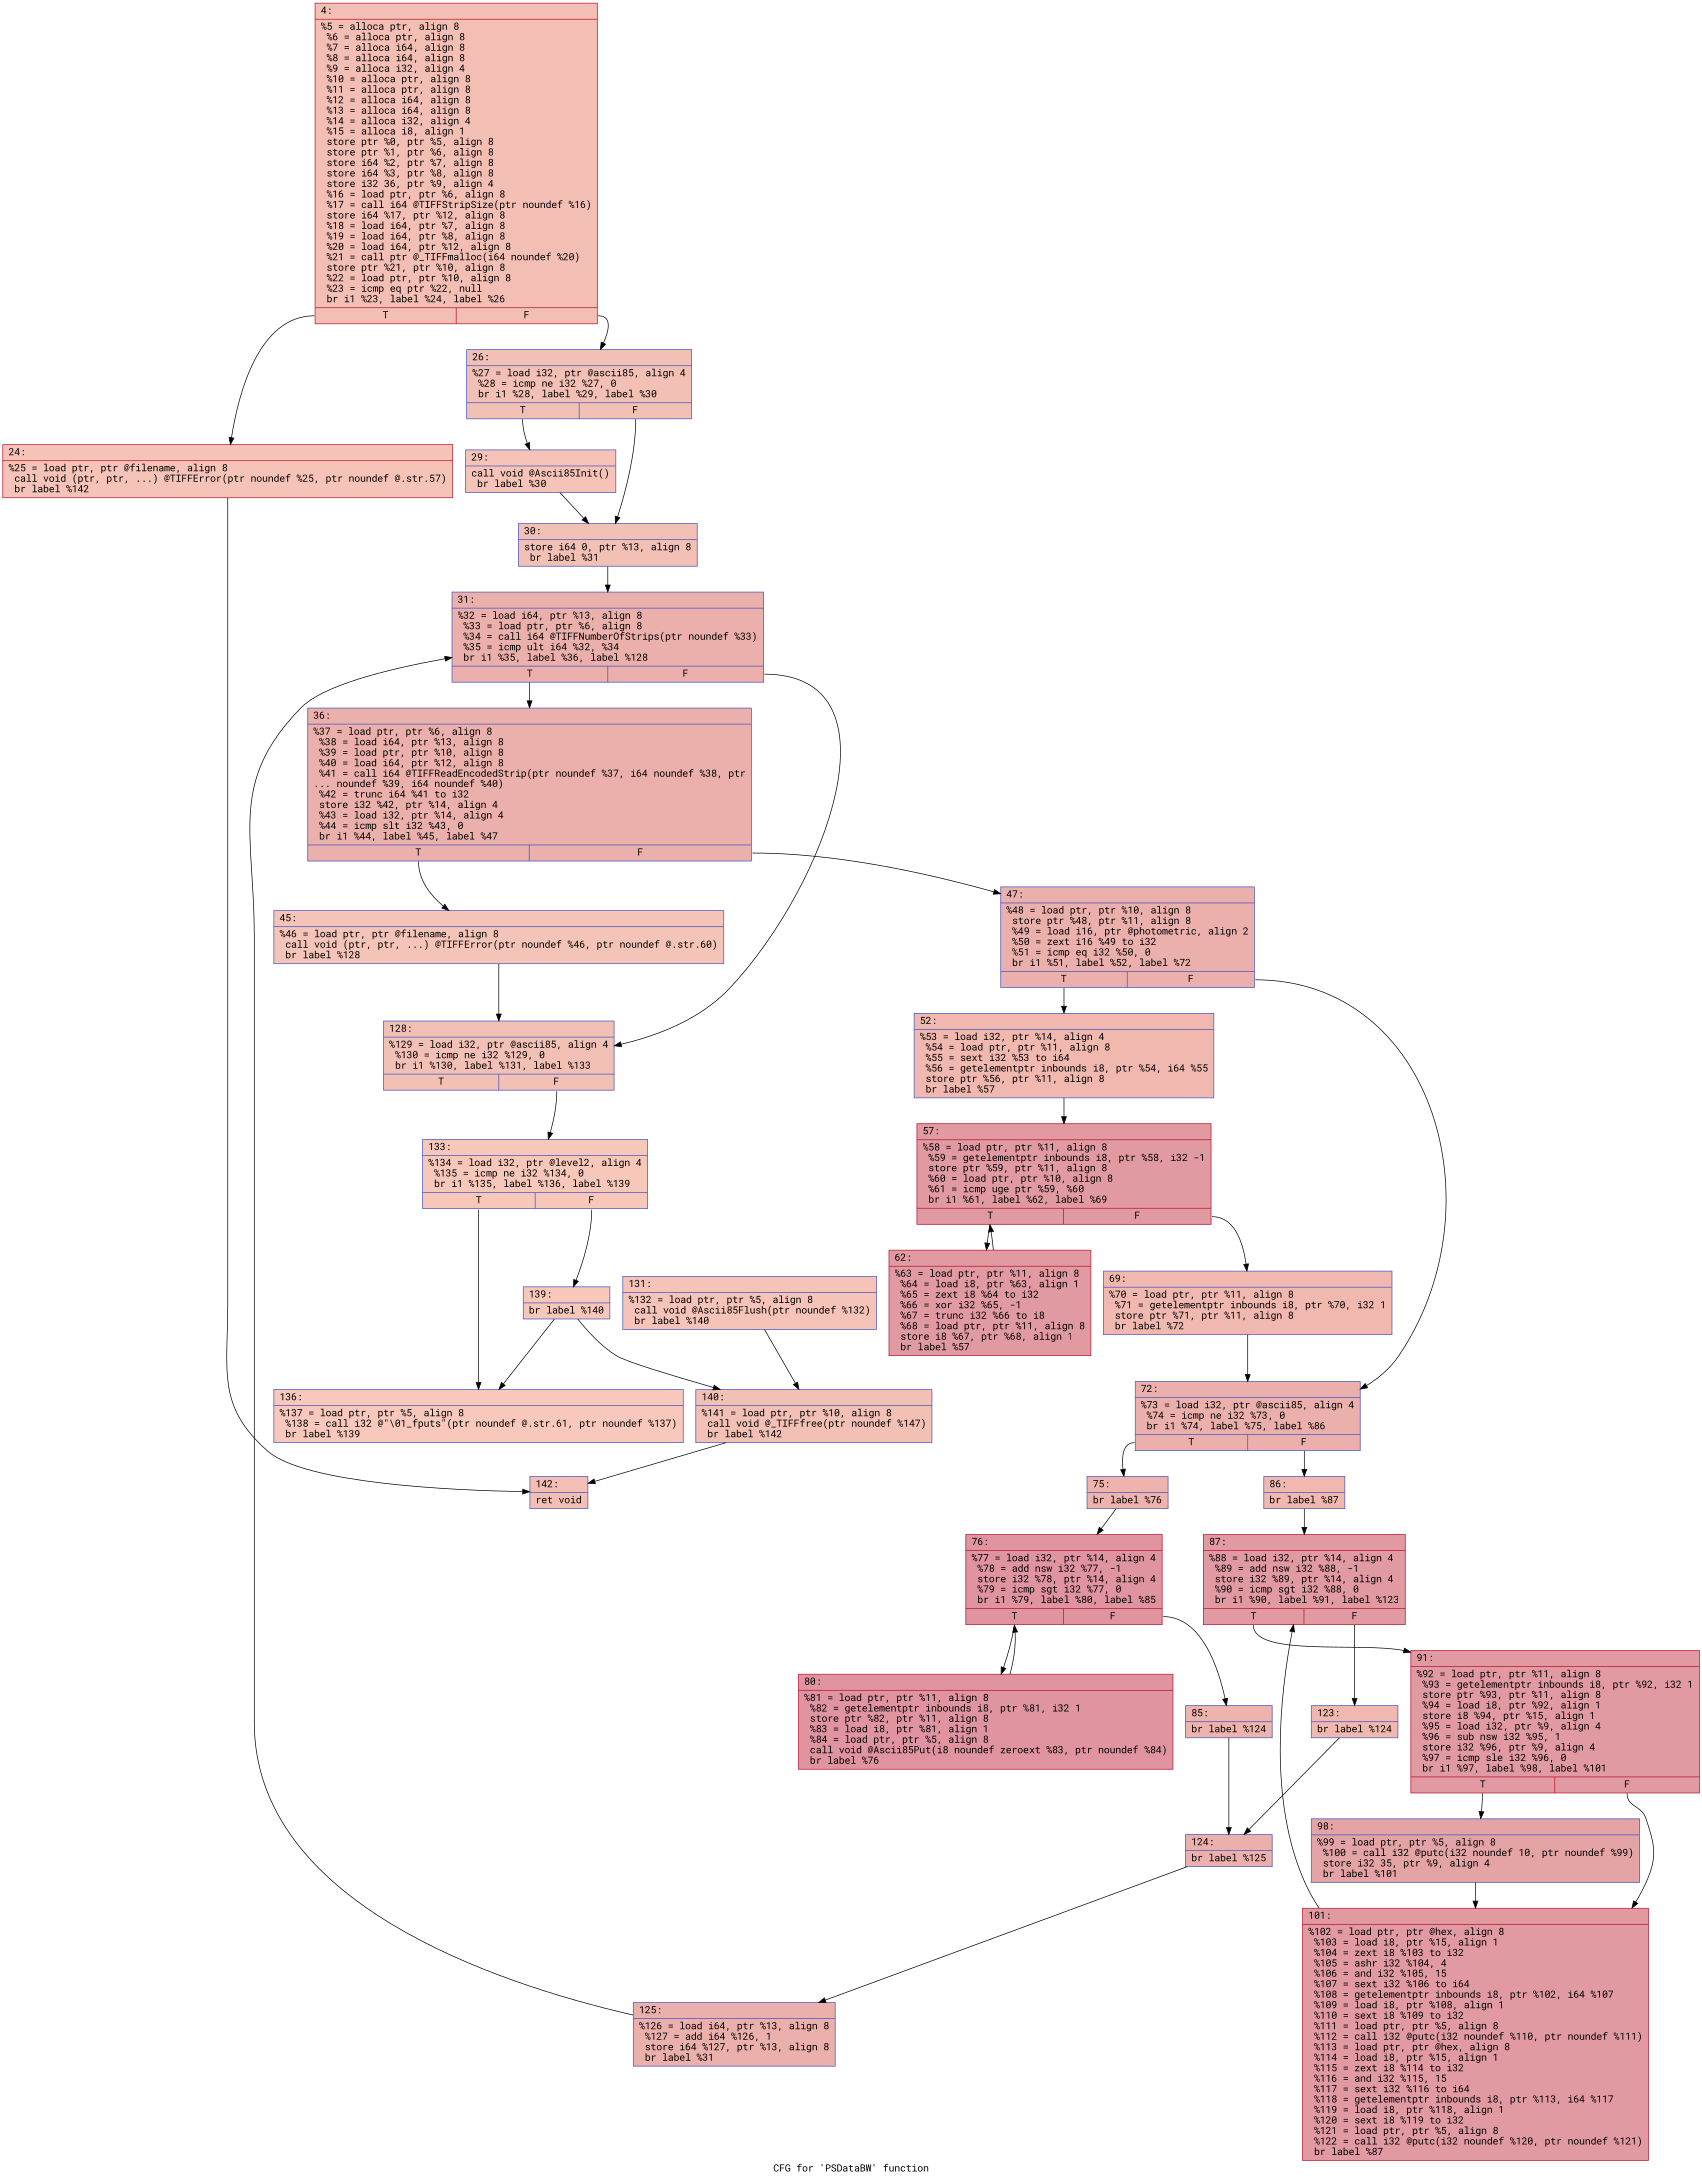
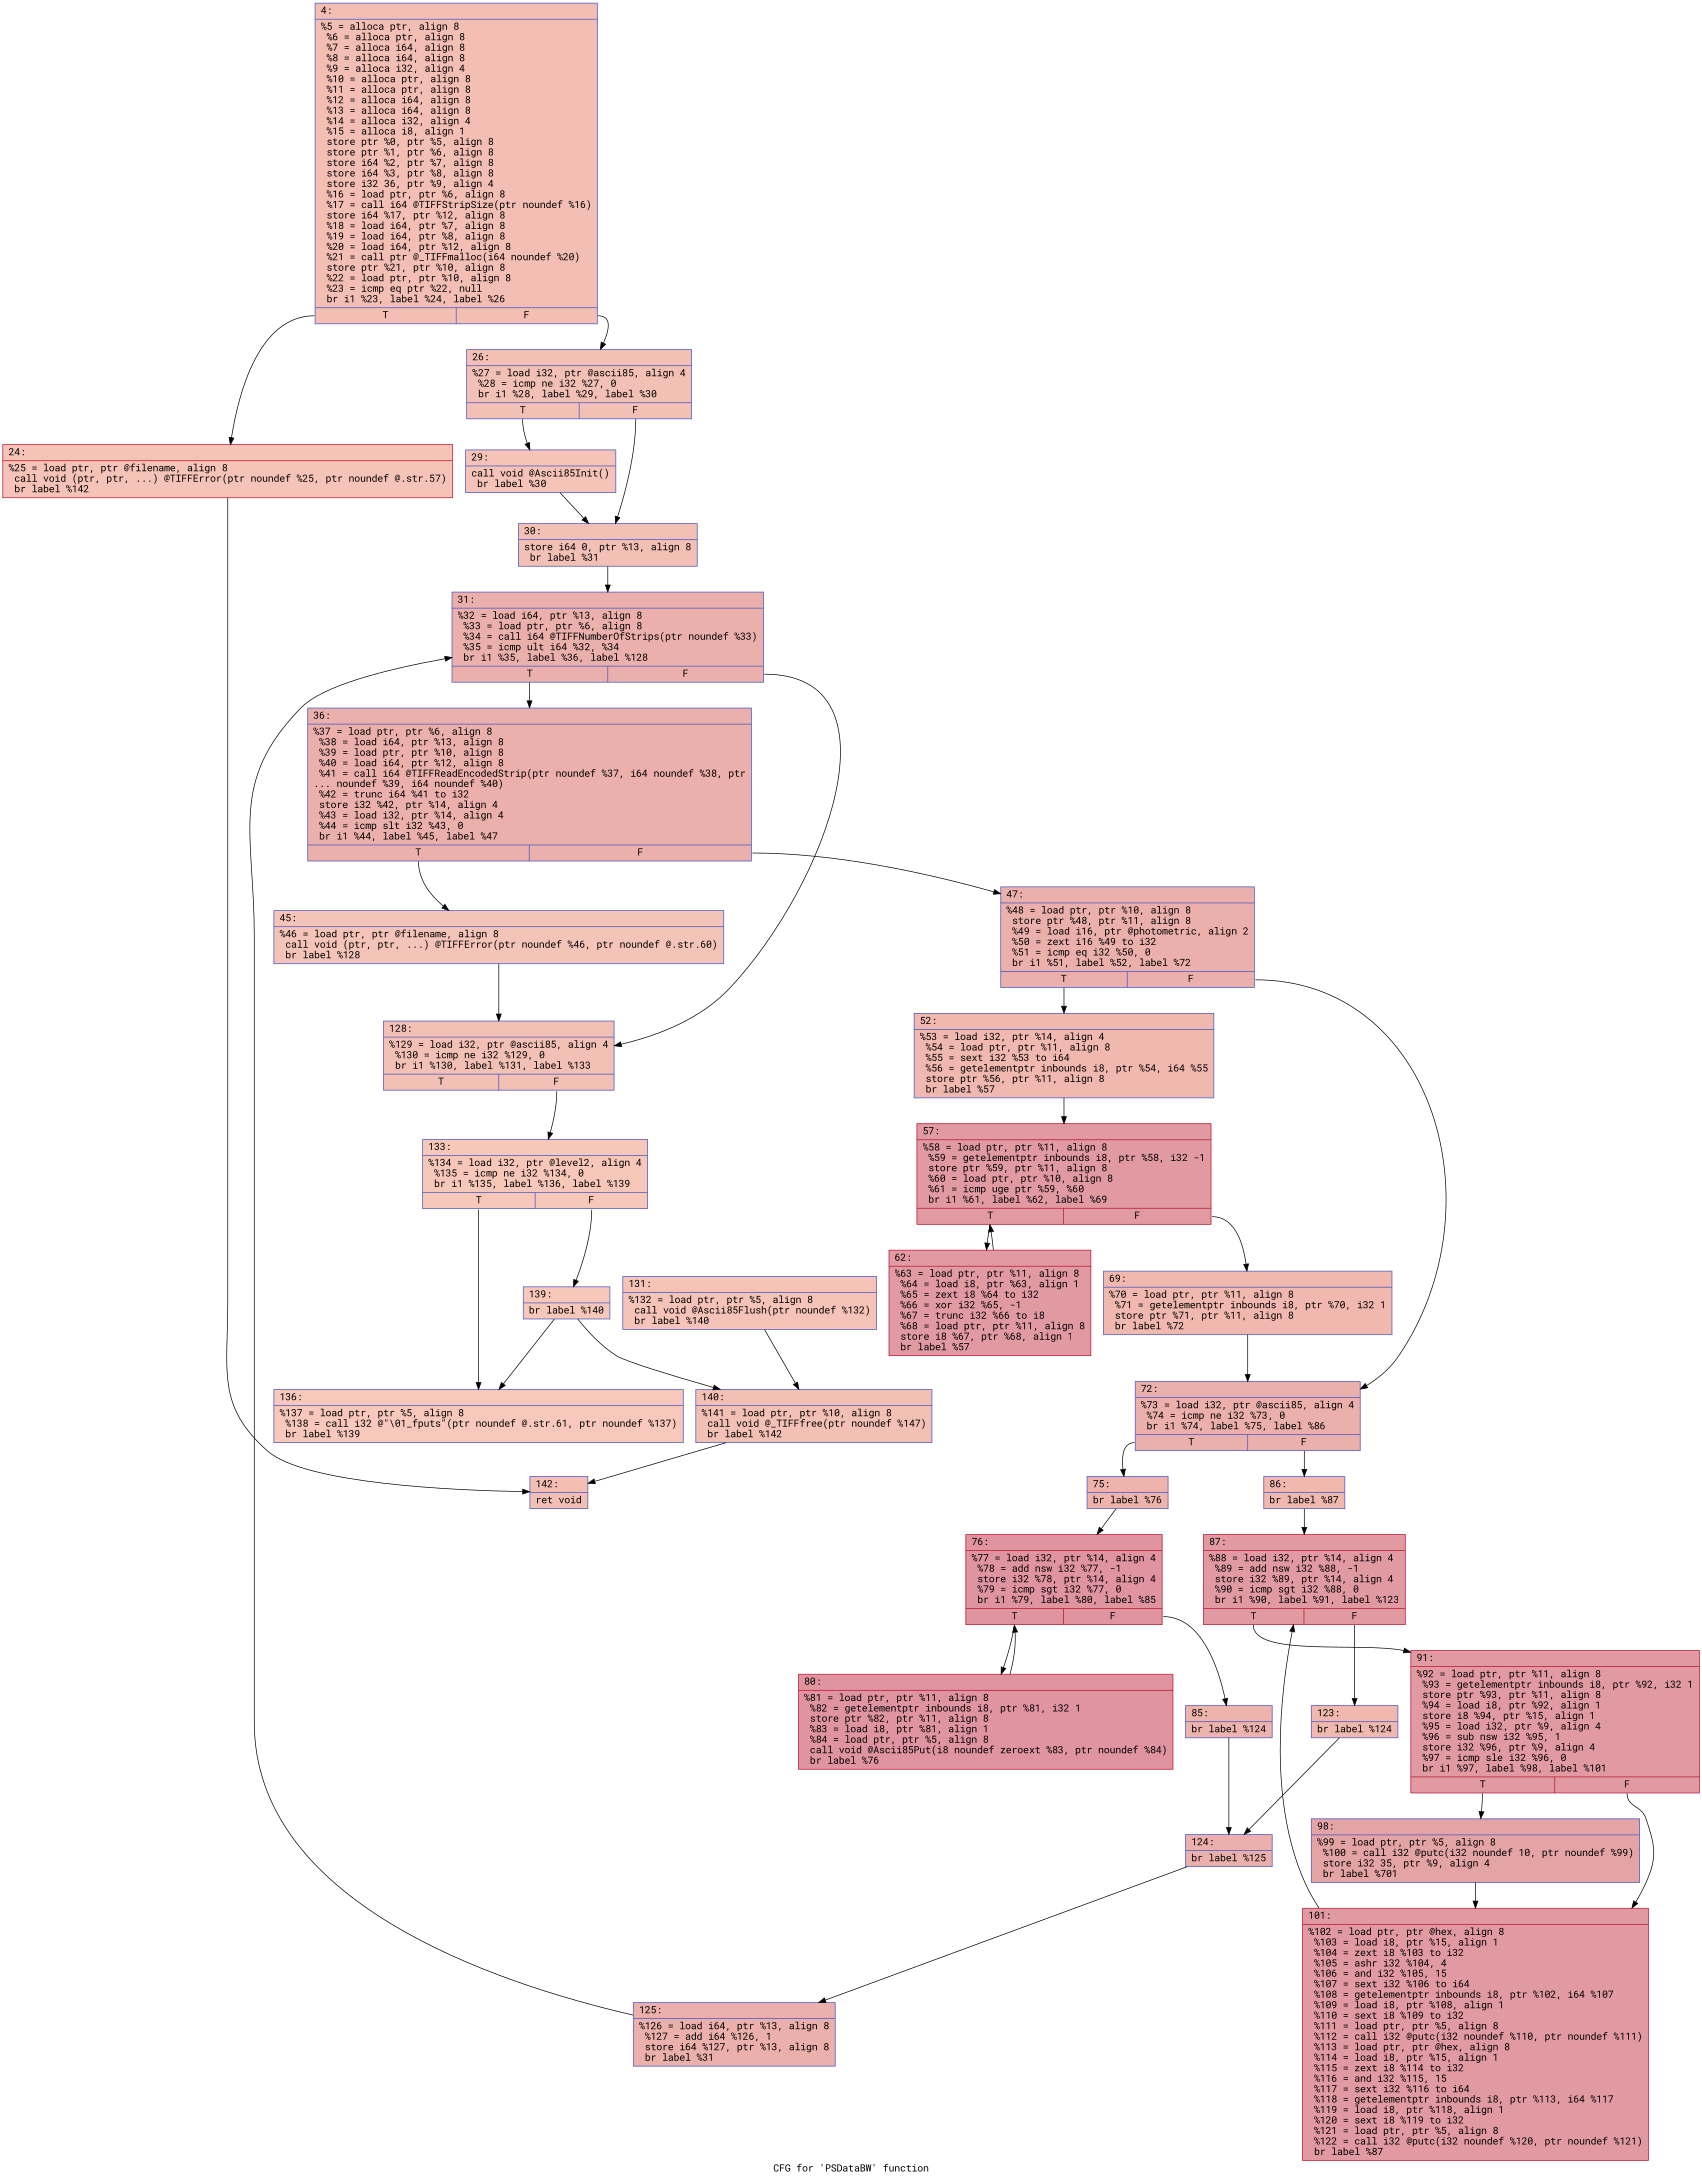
(456, 163) -> (456, 163)
(1357, 1874) -> (1357, 1874)
